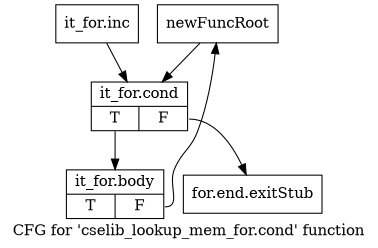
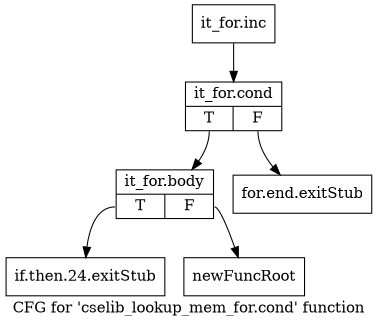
(185, 59) -> none
none -> (85, 277)
